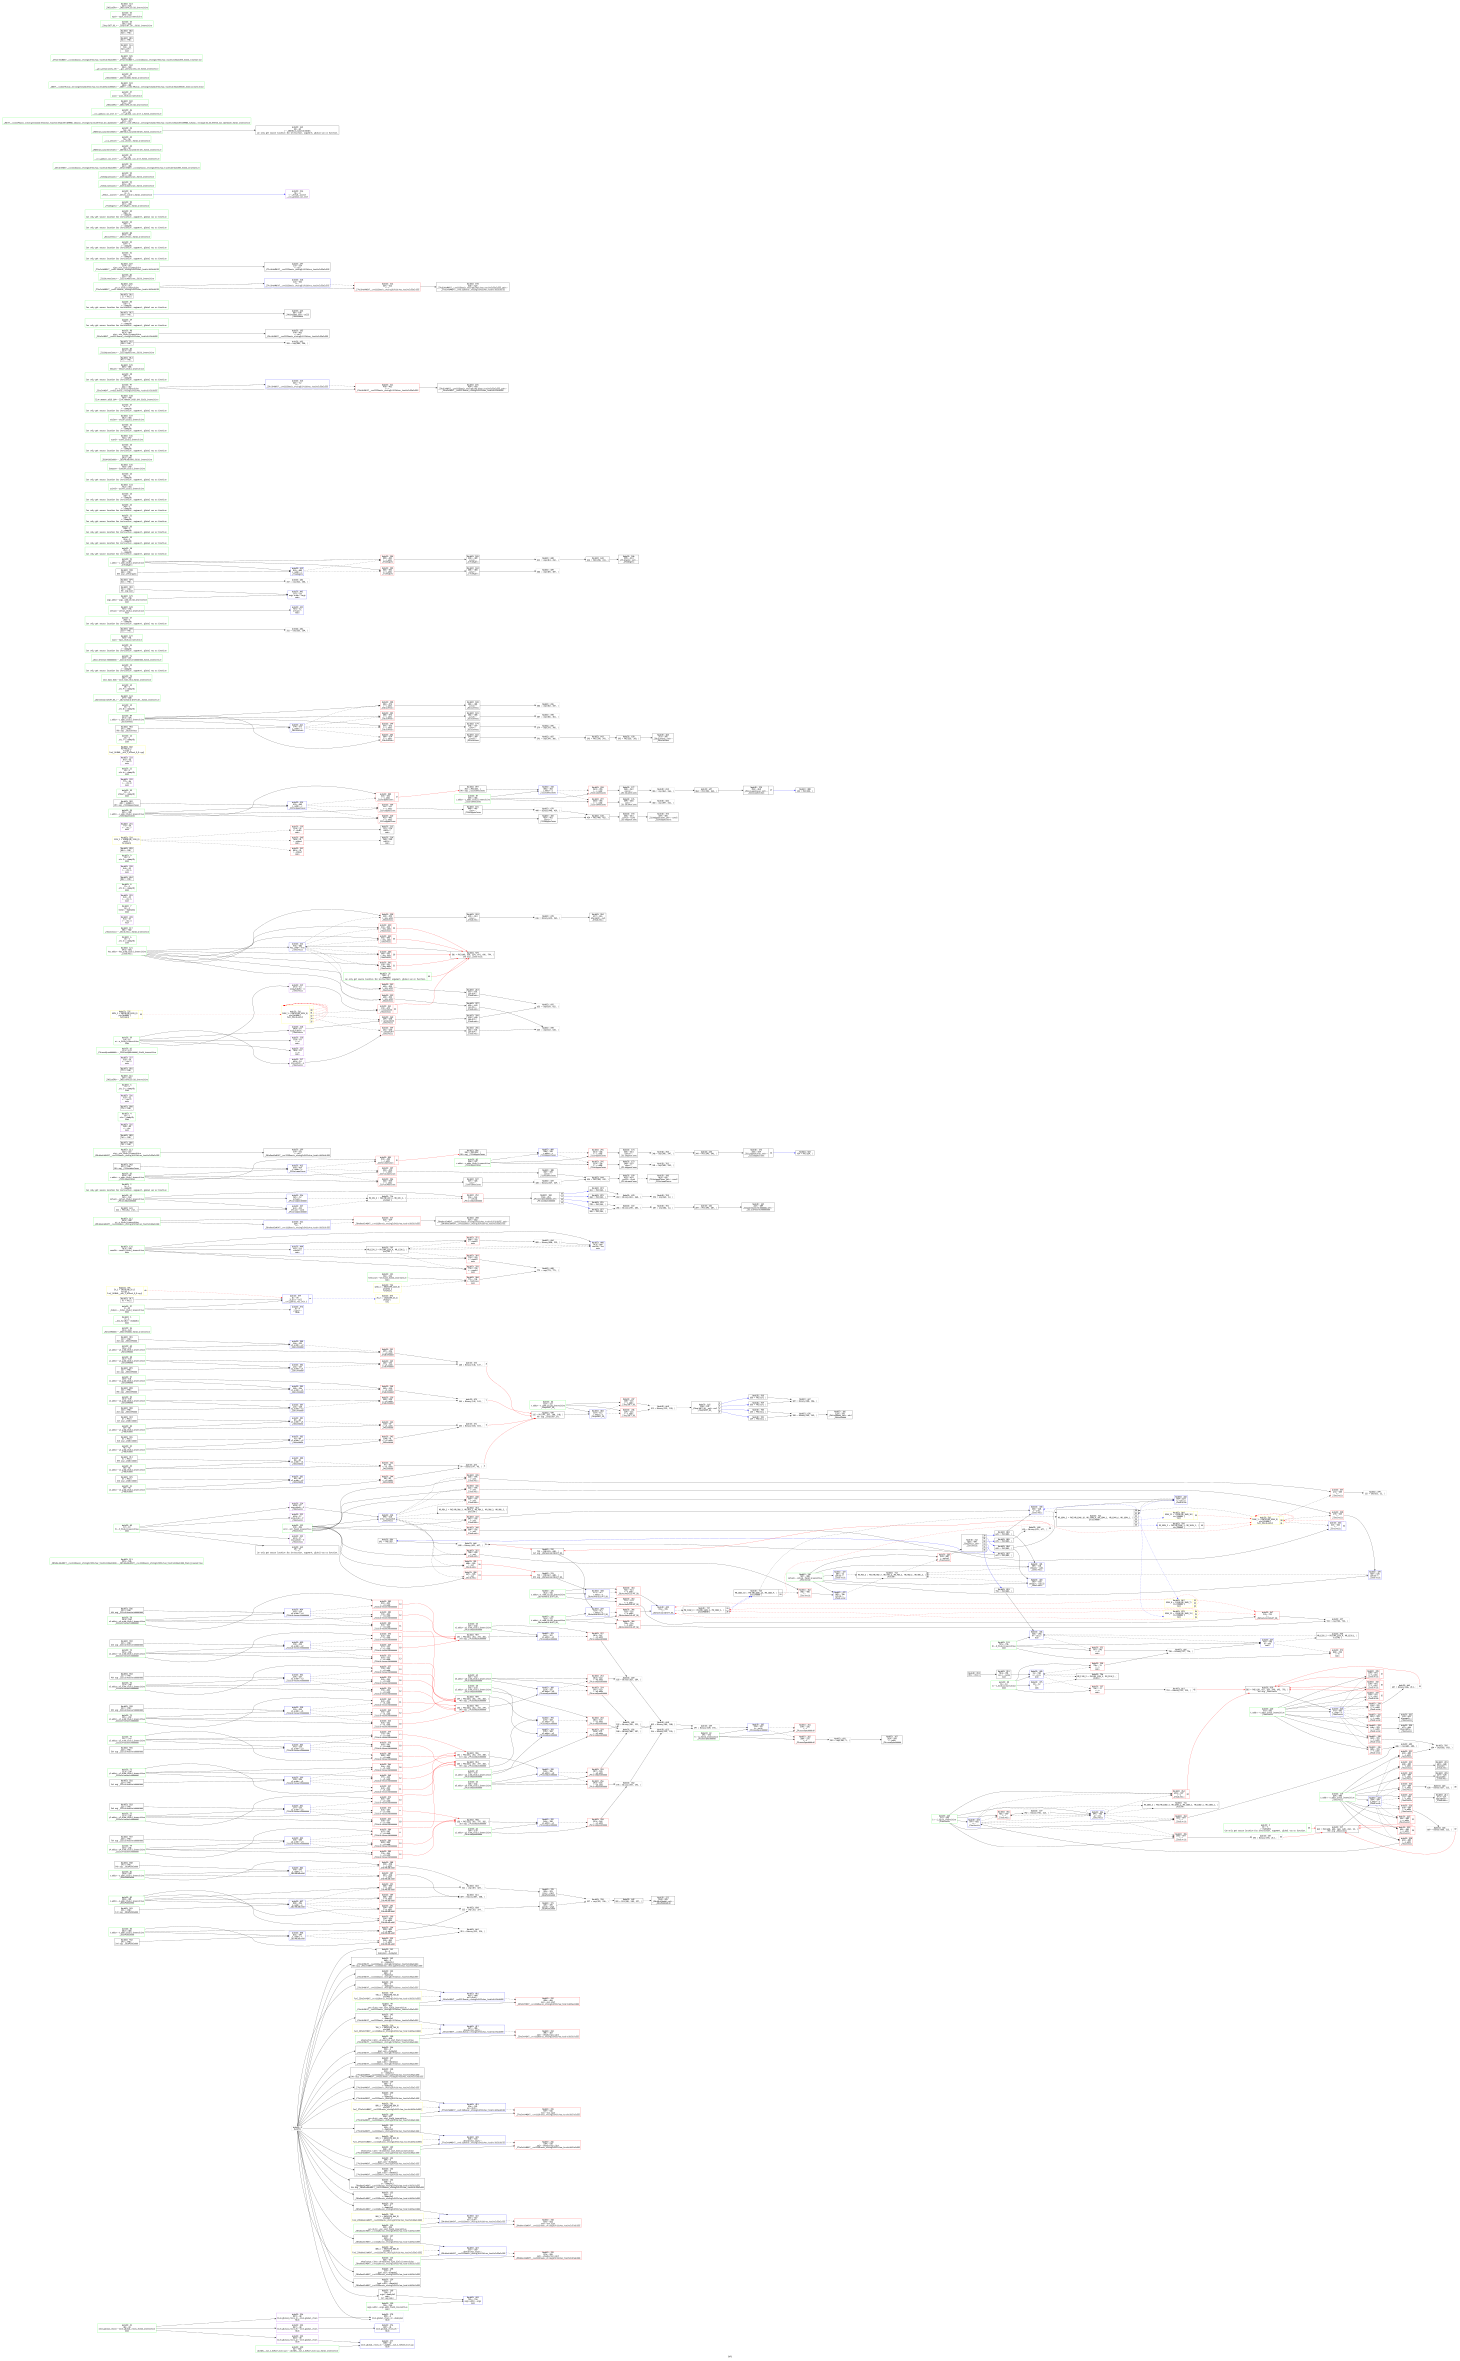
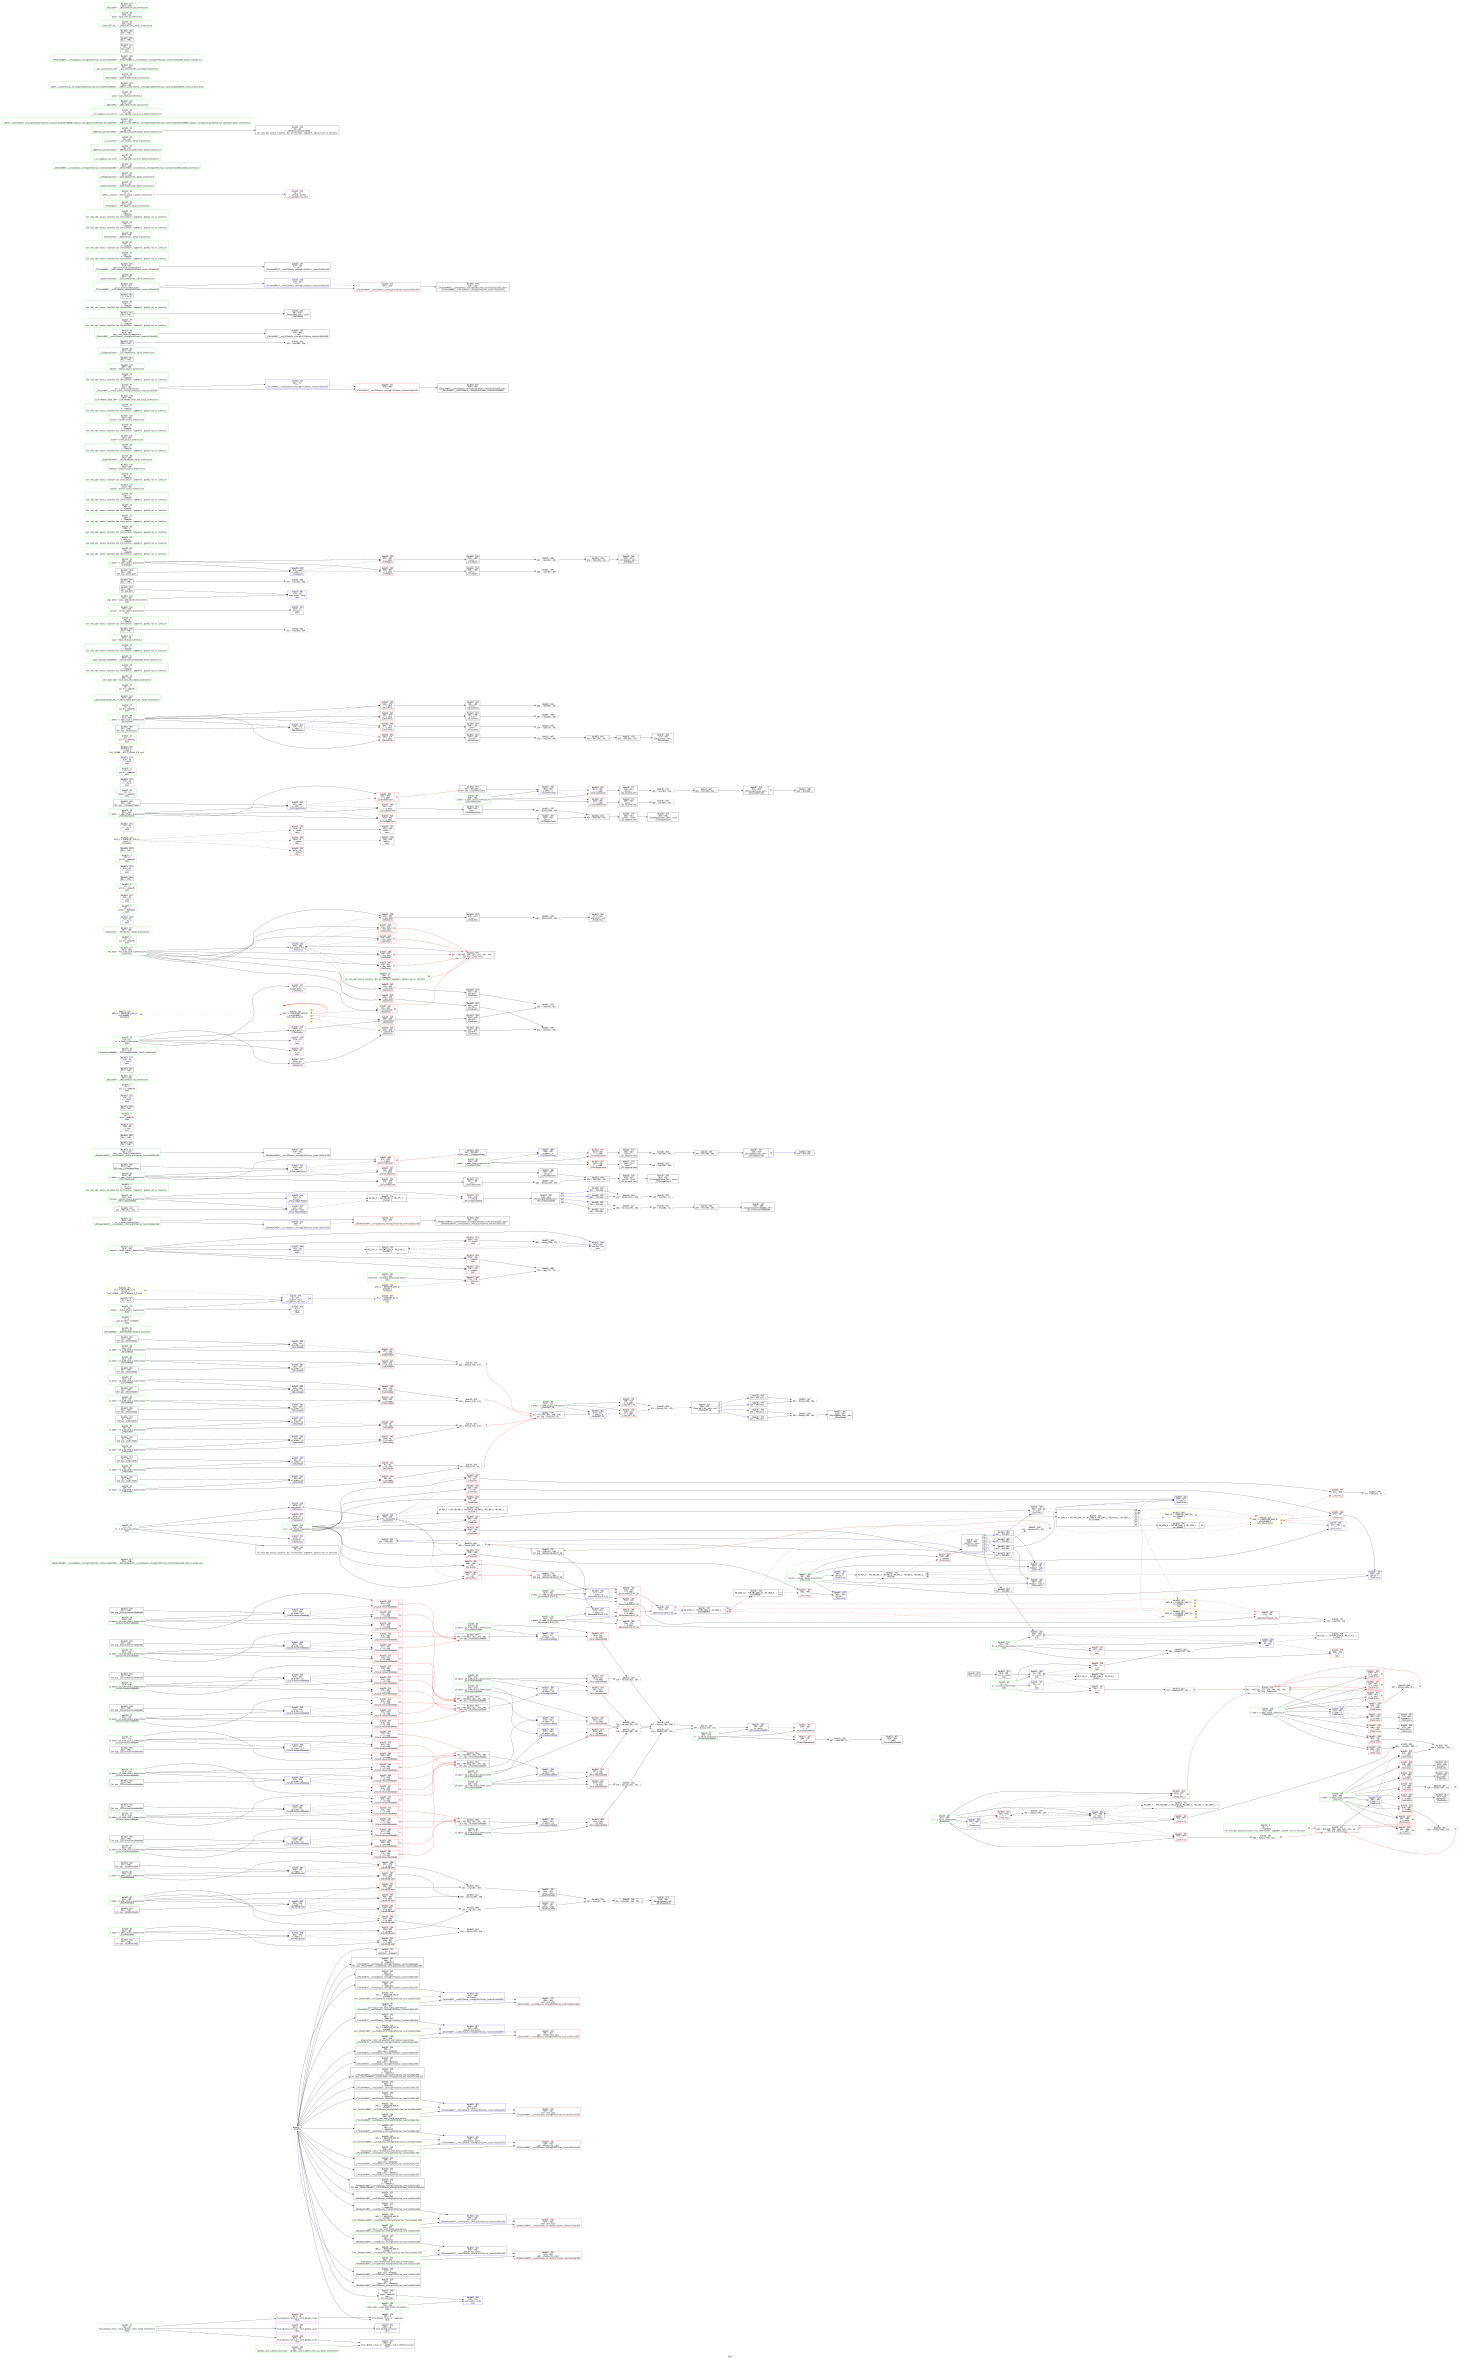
(127, 803) -> (127, 803)
(1406, 1841) -> none
(306, 2201) -> (306, 2201)
